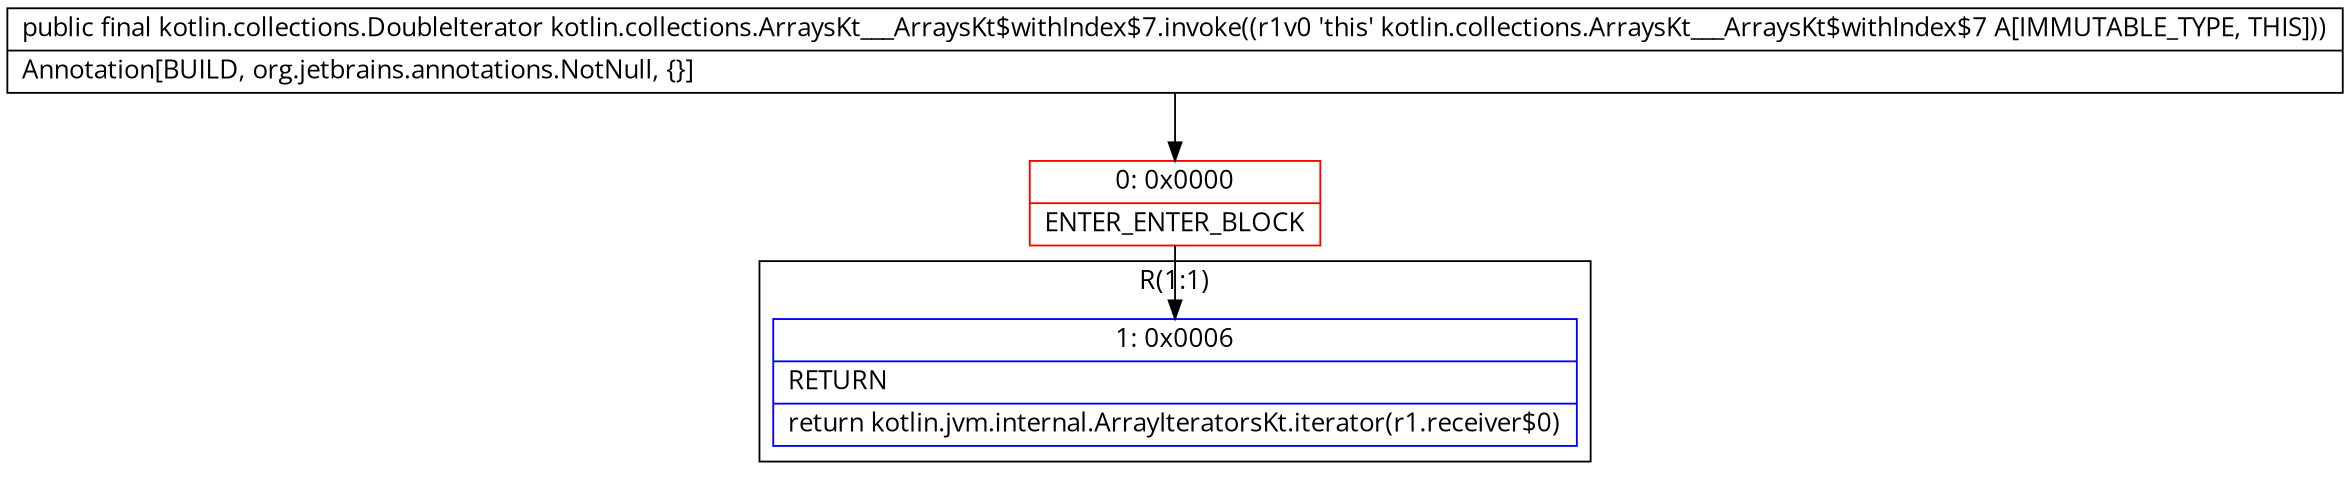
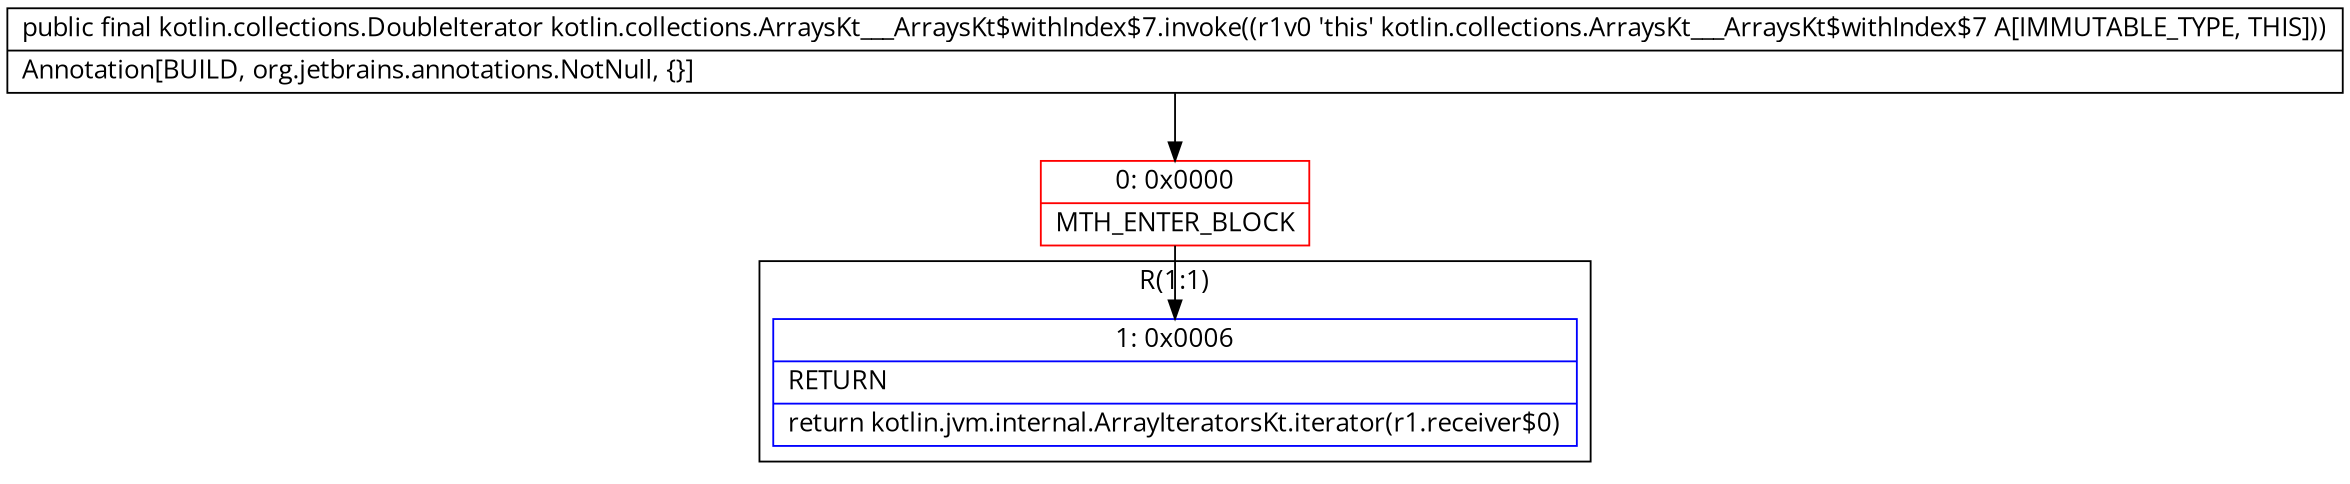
(1175, 223) -> (1175, 223)
